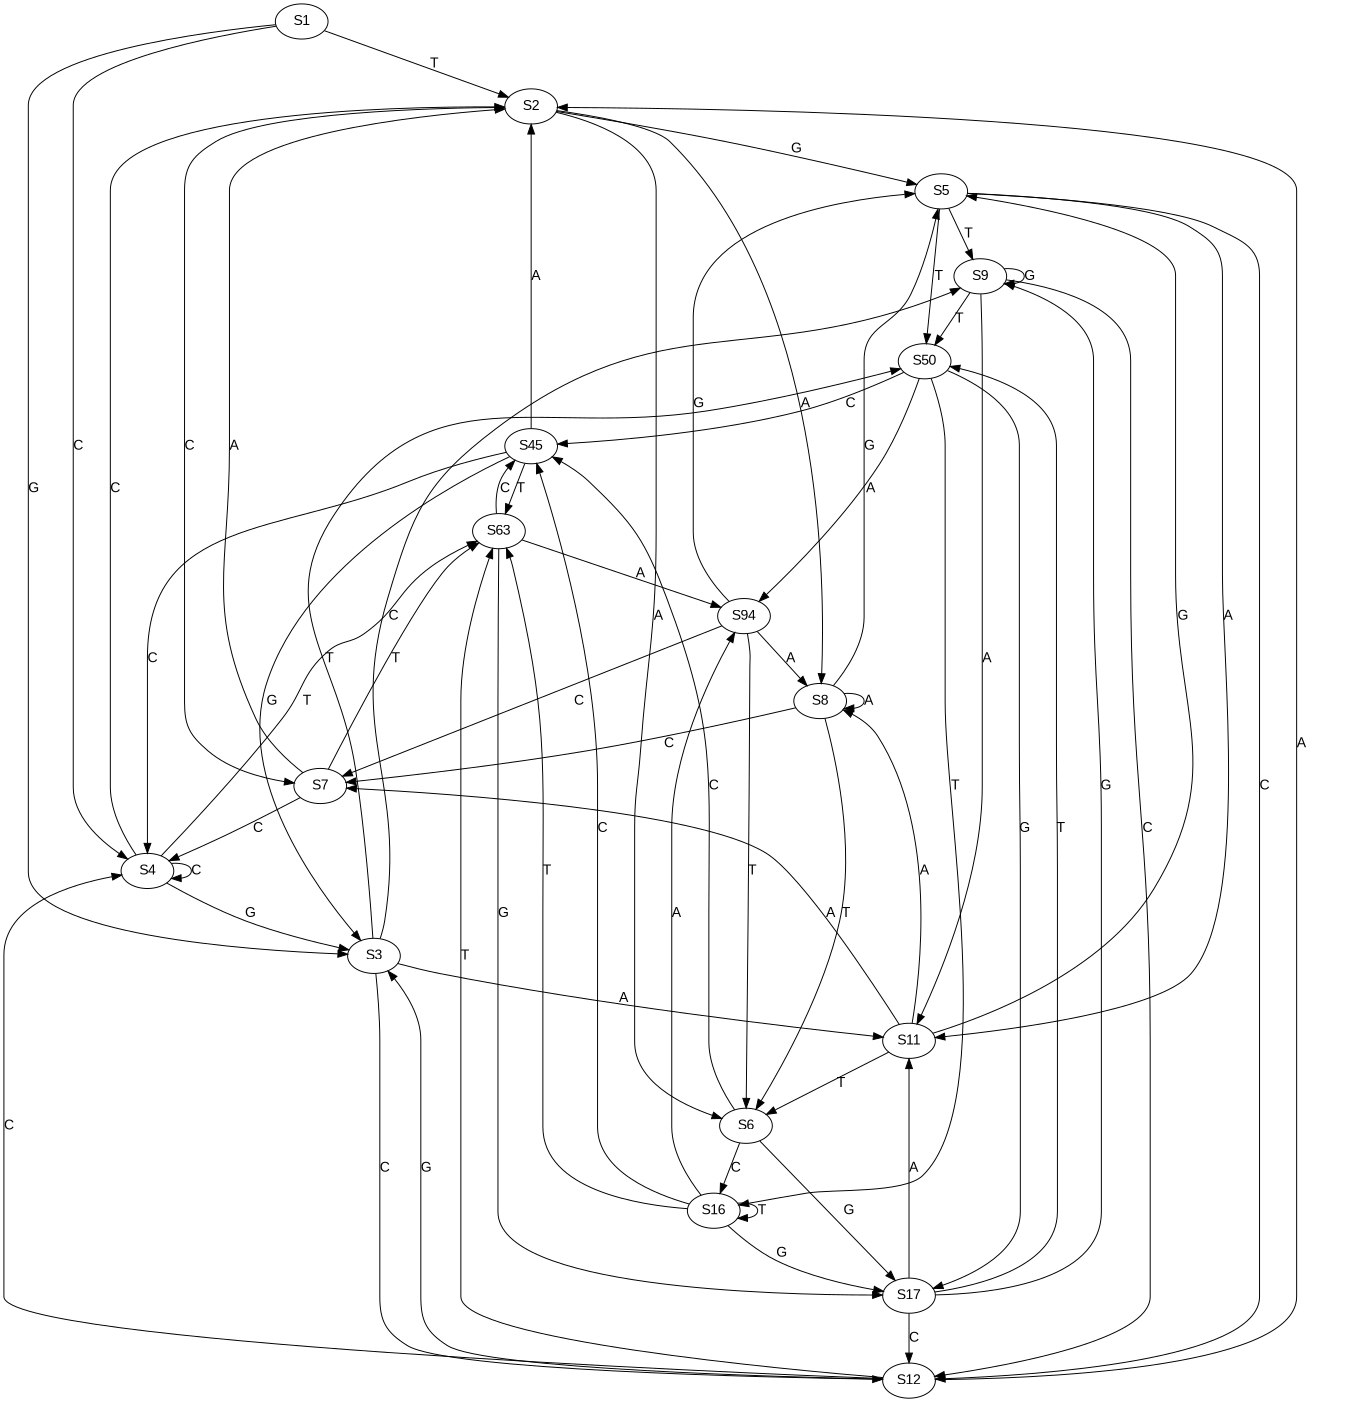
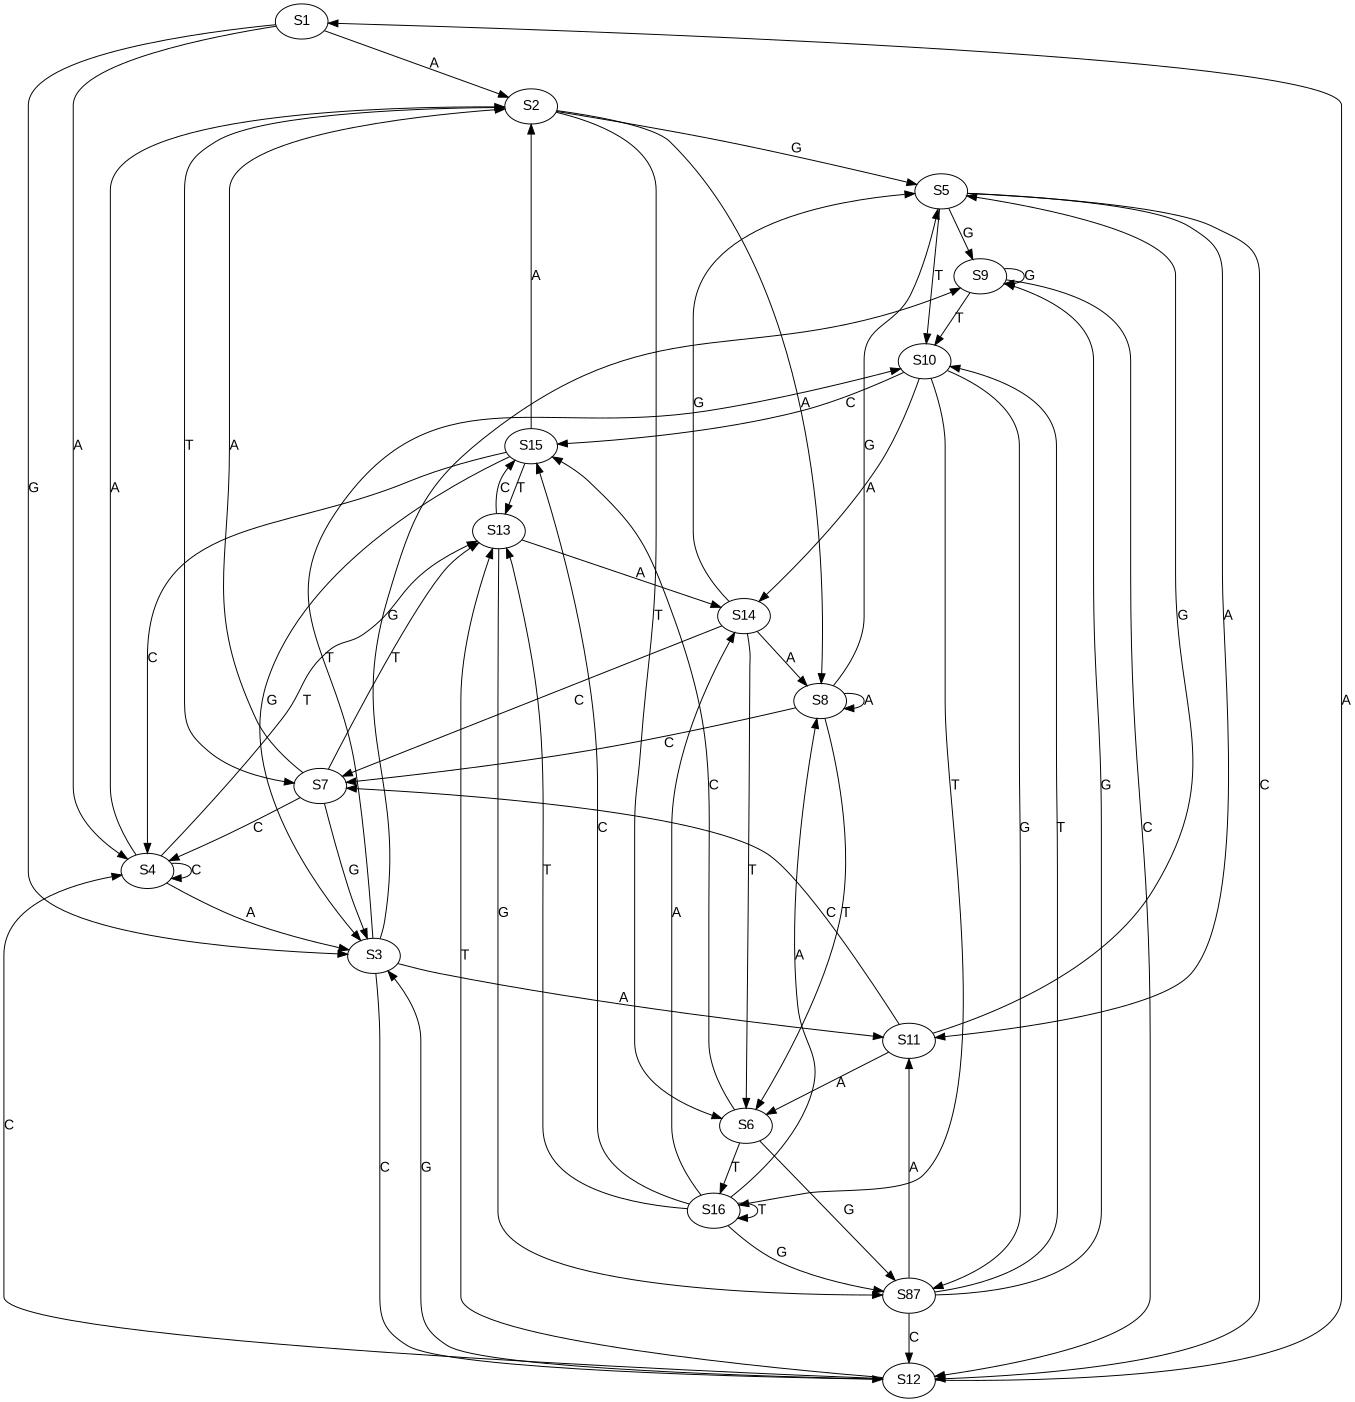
(434, 64) -> (434, 64)
(969, 234) -> (969, 234)
(925, 361) -> (925, 361)
(78, 446) -> (78, 446)
(189, 446) -> (189, 446)
(531, 446) -> (531, 446)
(115, 489) -> (115, 489)
(499, 531) -> (499, 531)
(1297, 564) -> (1342, 412)
(393, 616) -> (393, 616)
(659, 616) -> (659, 616)
(744, 616) -> (744, 616)
(982, 659) -> none
(917, 859) -> (796, 978)
none -> (342, 867)
(251, 913) -> (251, 913)
(831, 913) -> (831, 913)
(841, 1083) -> (841, 1083)
(736, 1168) -> (736, 1168)
(909, 1296) -> (909, 1296)
